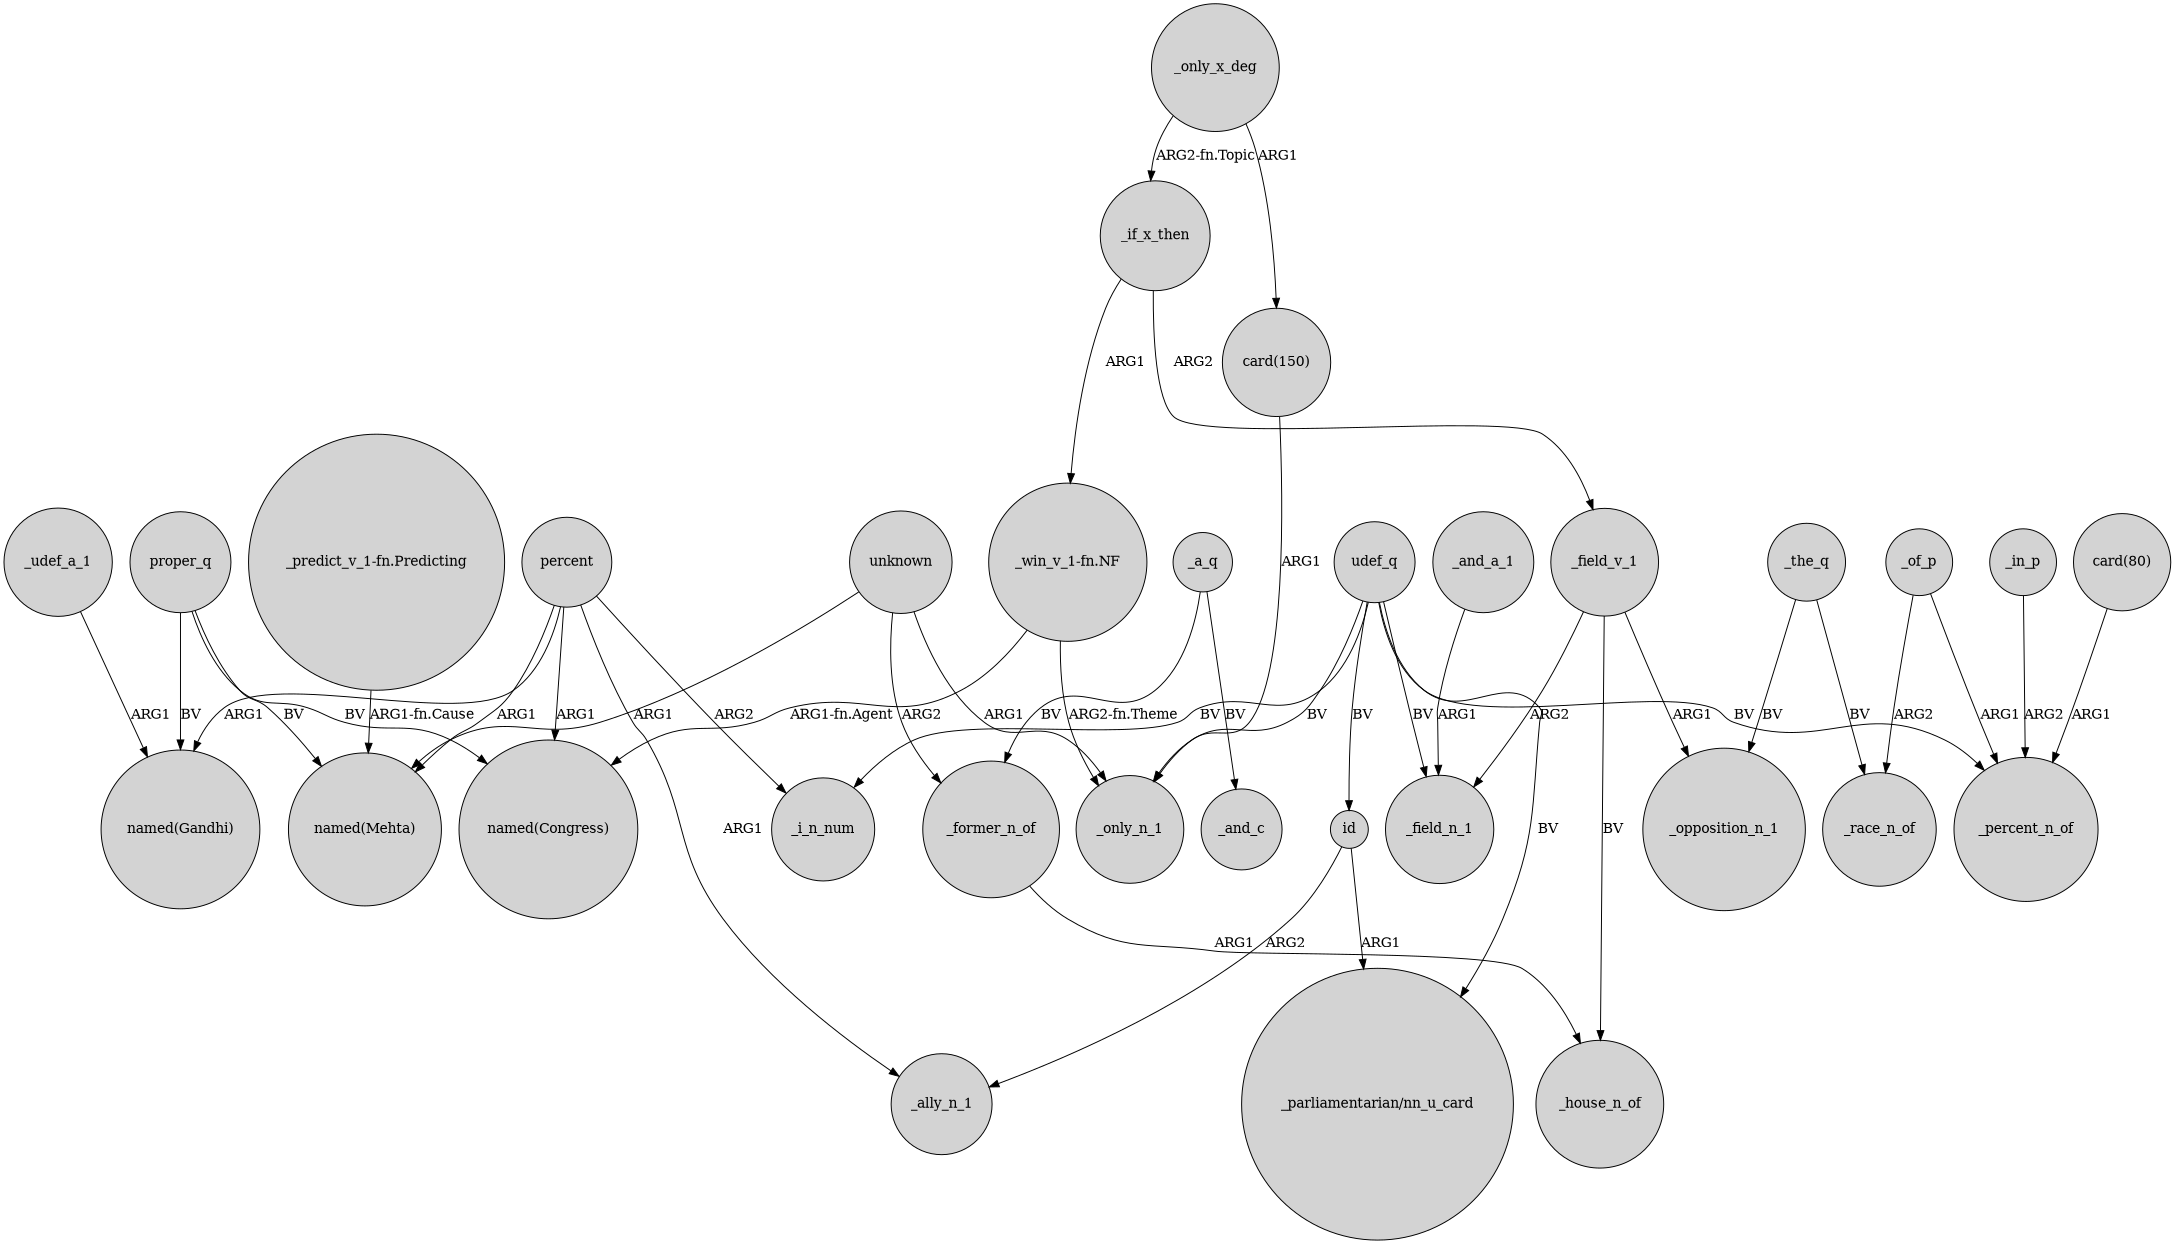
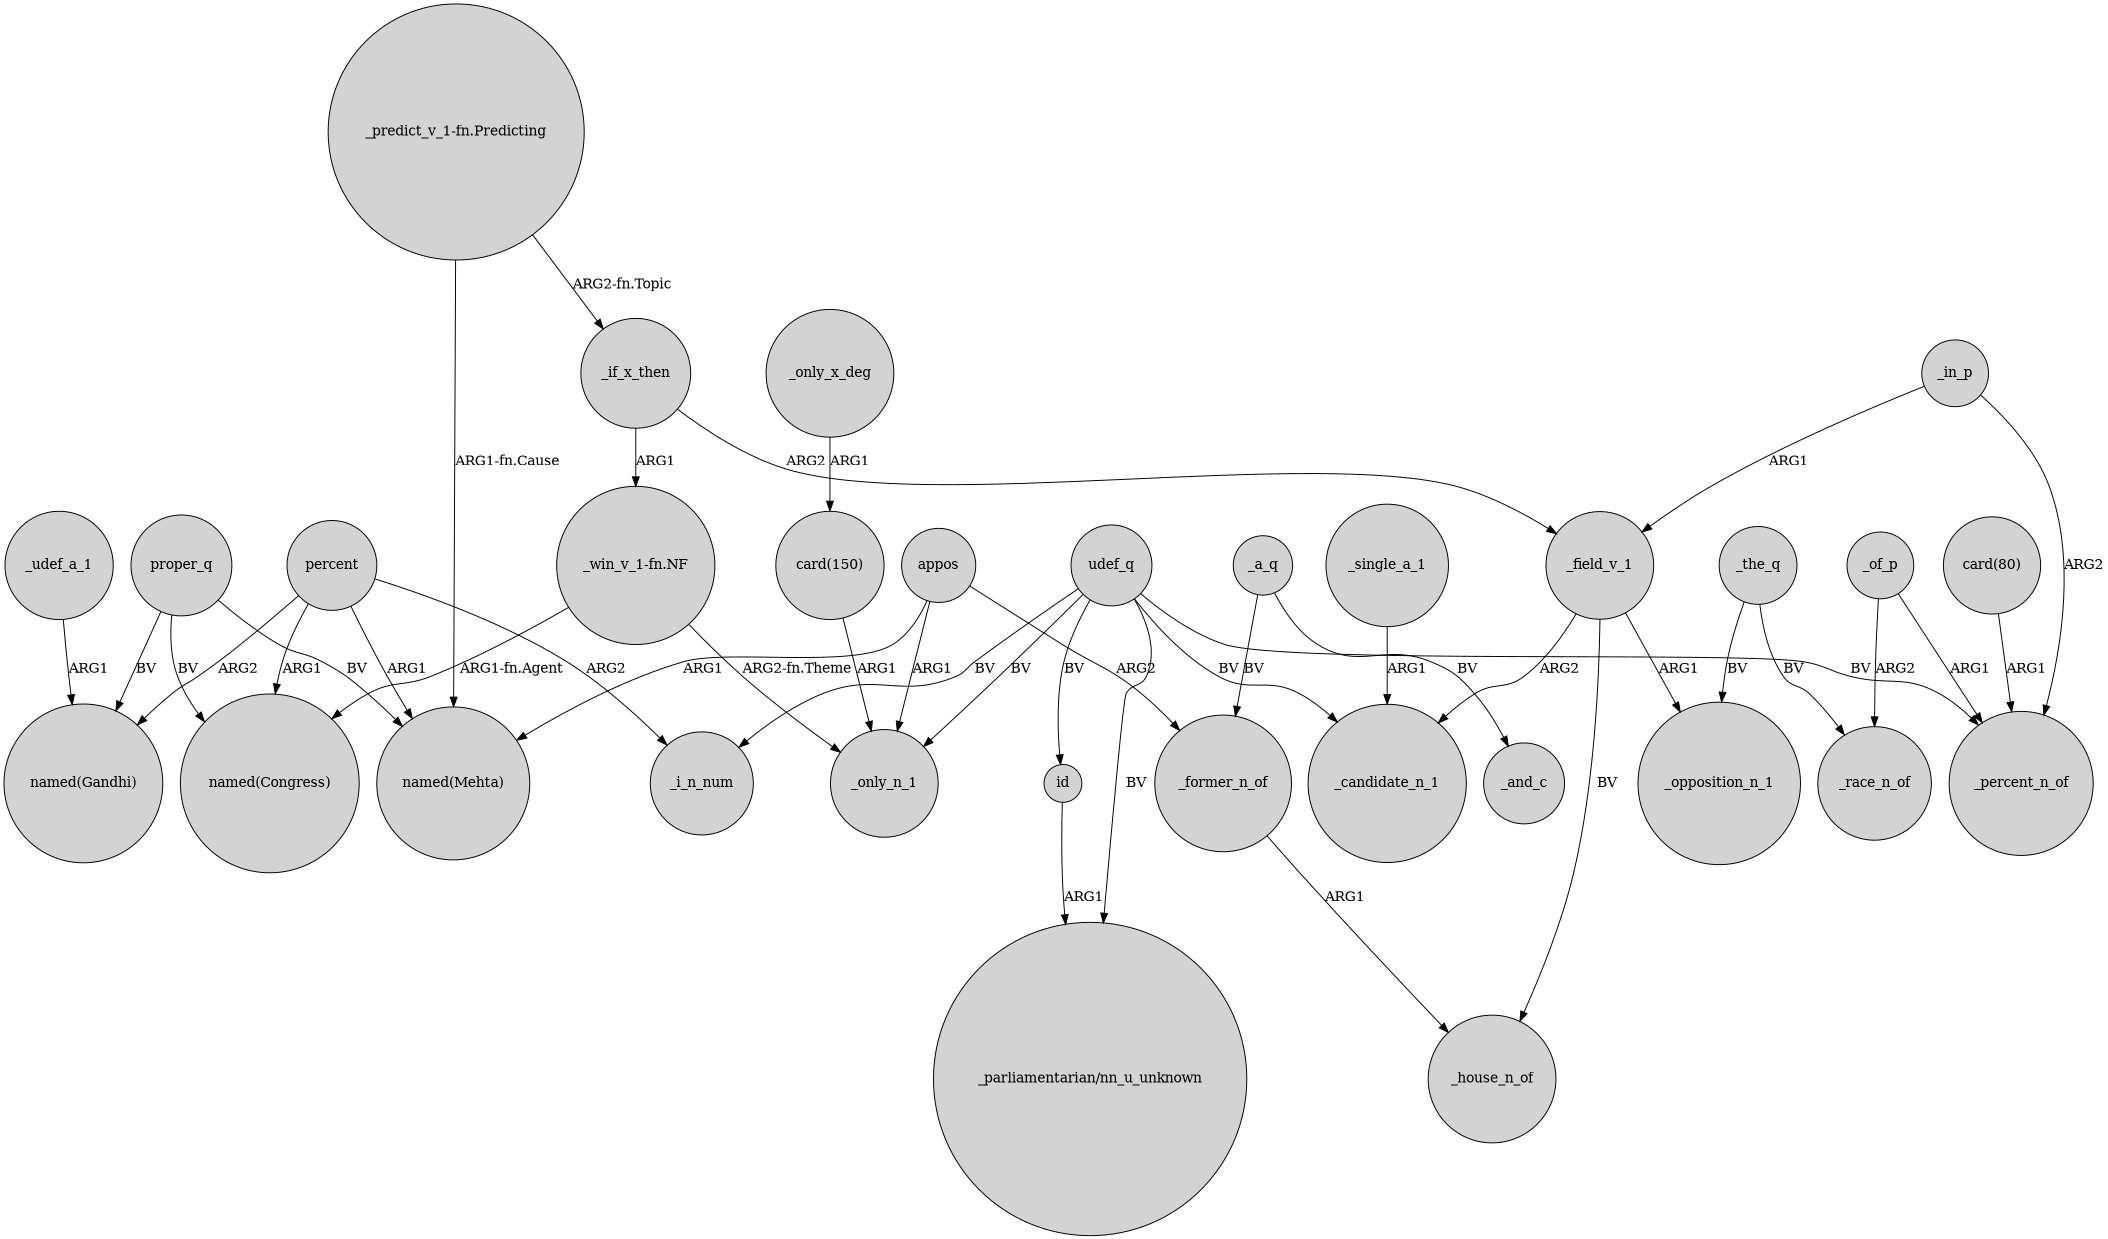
(1159, 142) -> (565, 278)
none -> (1783, 449)
(901, 562) -> (939, 565)
(1483, 562) -> (1387, 565)
(244, 715) -> (238, 669)
(1440, 829) -> (1387, 783)
(942, 1104) -> none
(1378, 1104) -> (1090, 1079)
